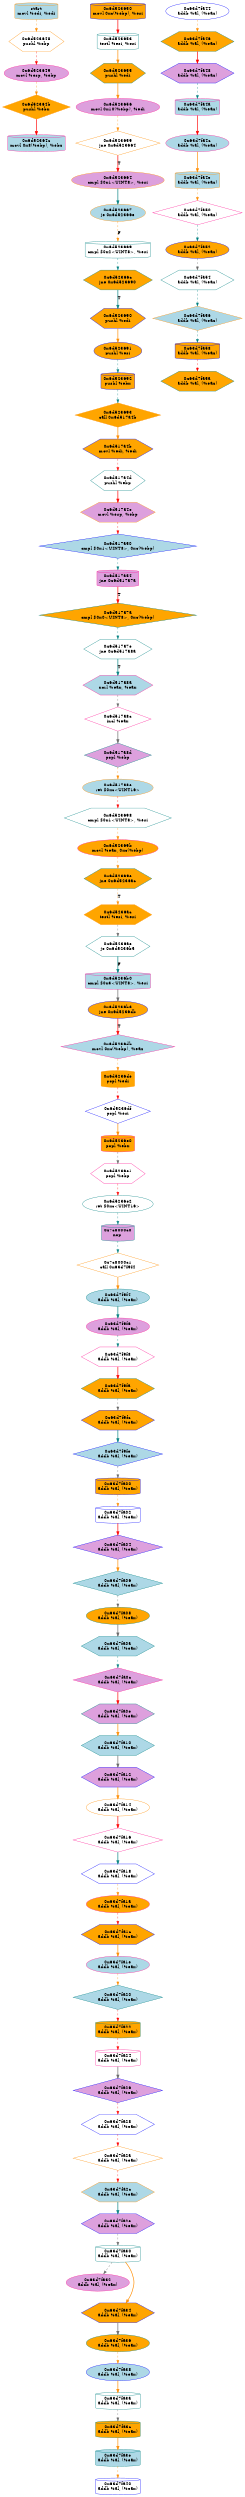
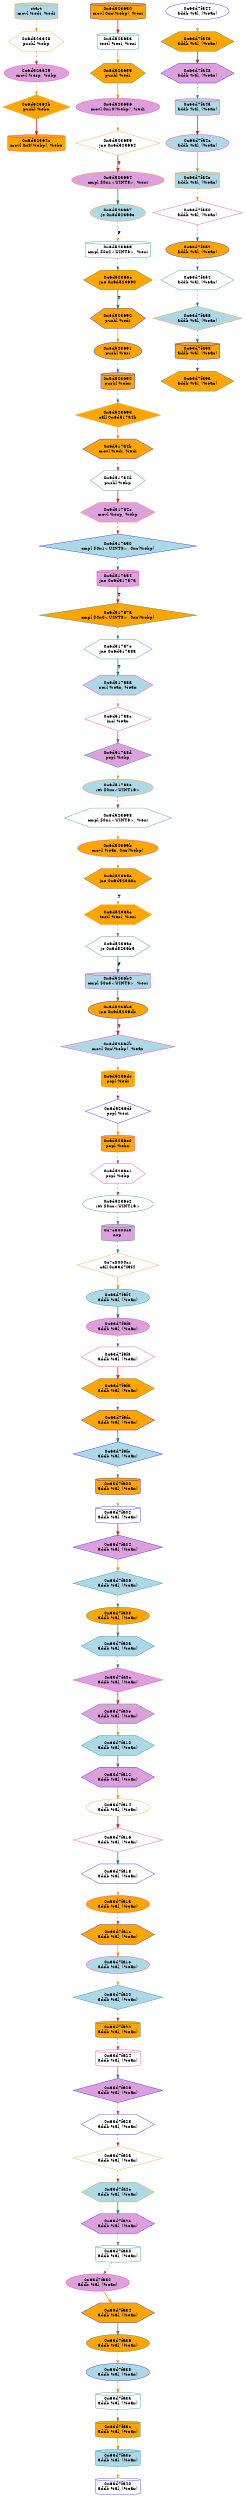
(36, 143) -> (36, 143)
(118, 699) -> (118, 699)
(134, 2281) -> (106, 2296)
